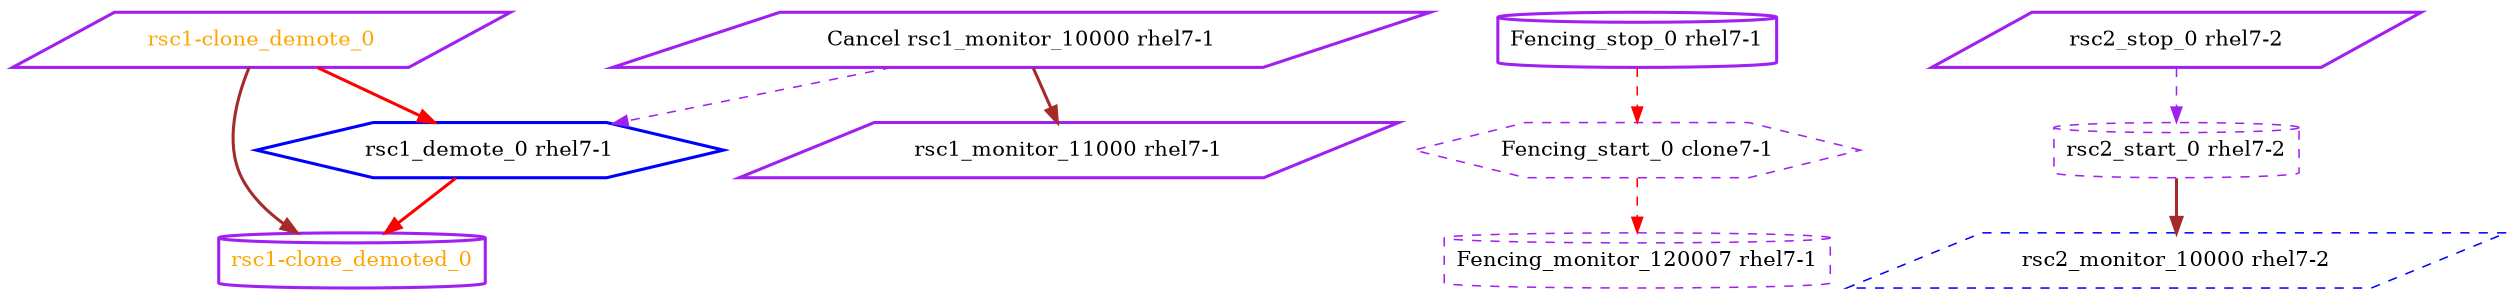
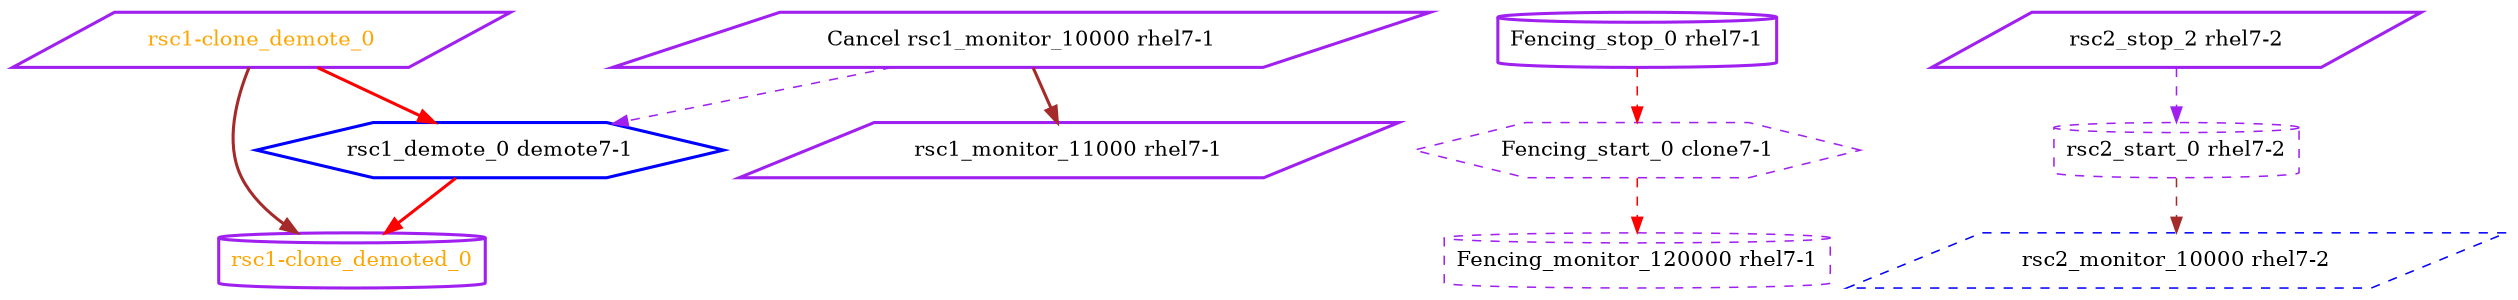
(2176, 40) -> (2176, 40)
(490, 150) -> (490, 150)
(2176, 198) -> (2176, 198)
(1637, 260) -> (1637, 260)
